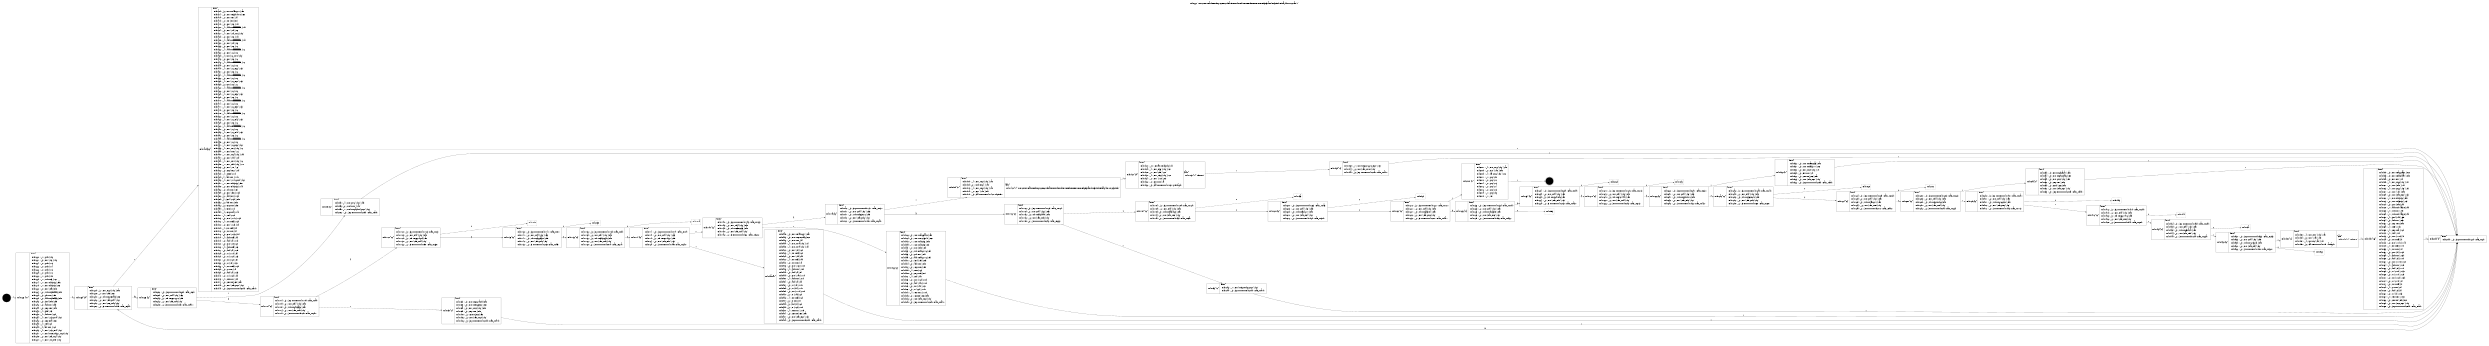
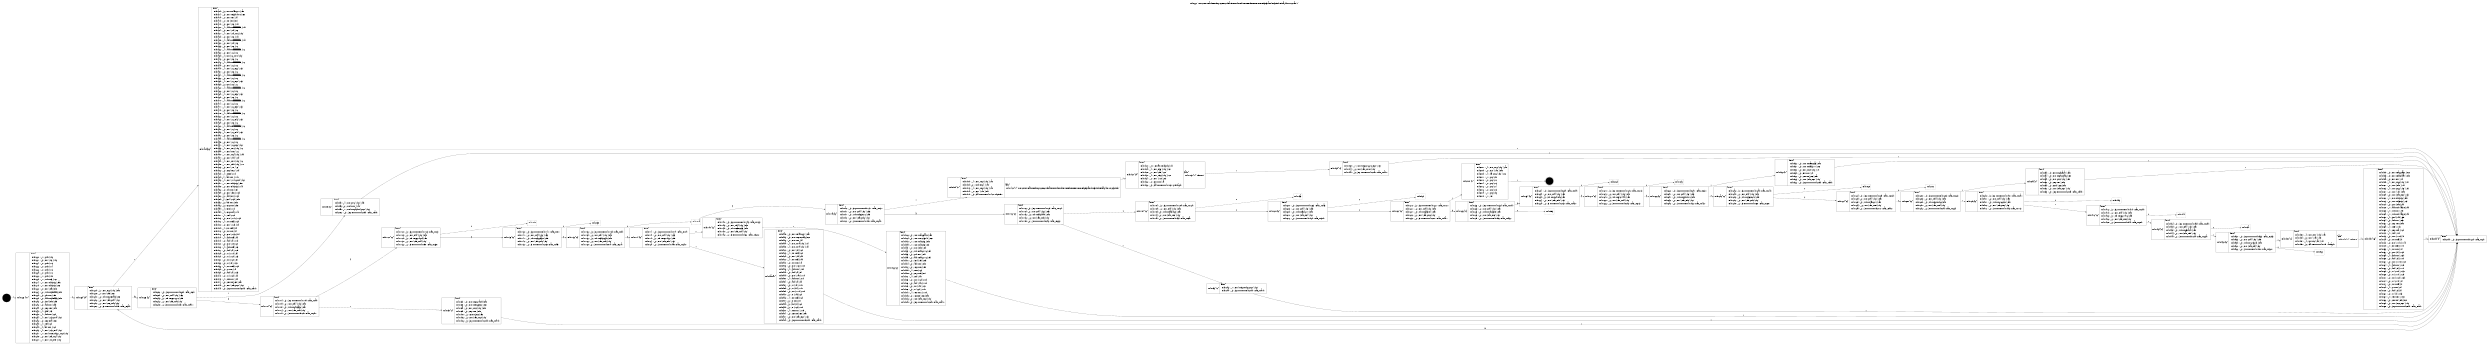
(793, 221) -> (761, 207)
